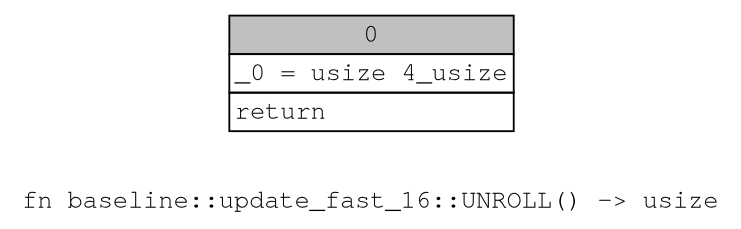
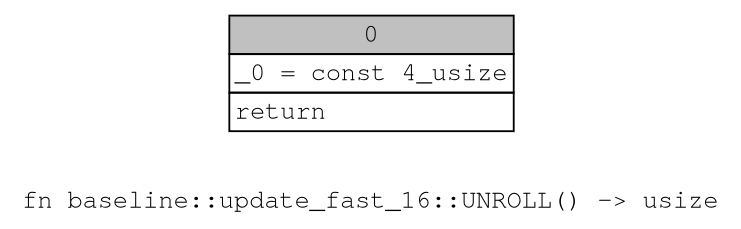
(372, 72) -> (372, 72)
